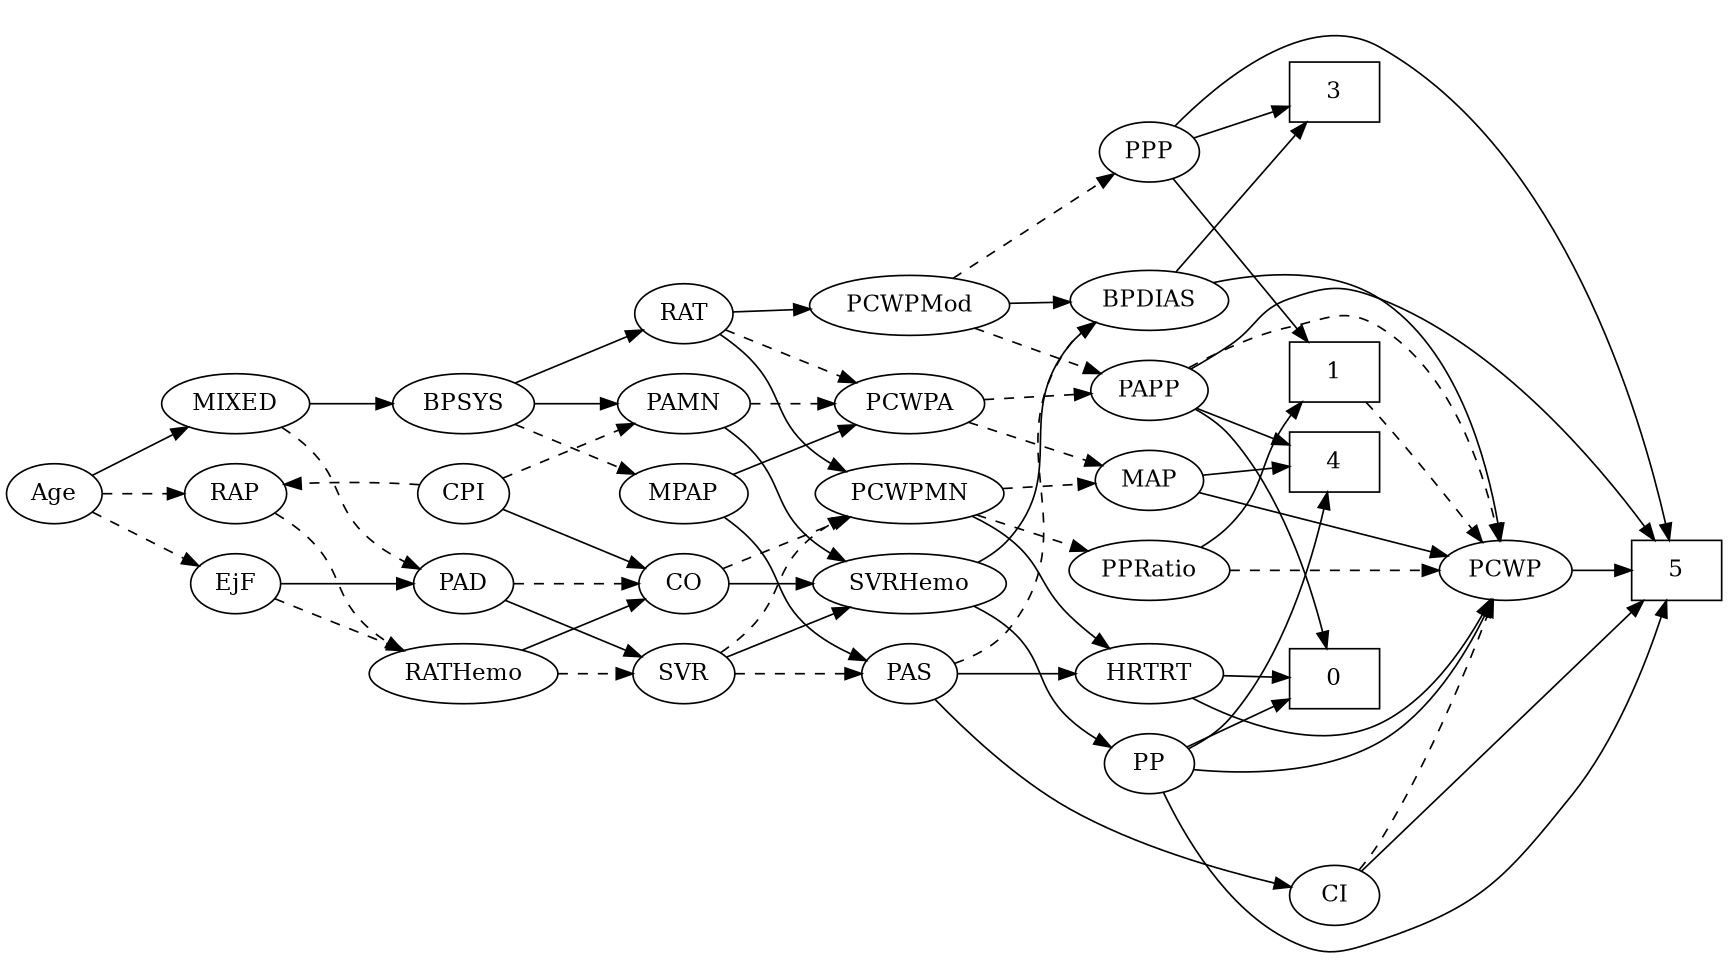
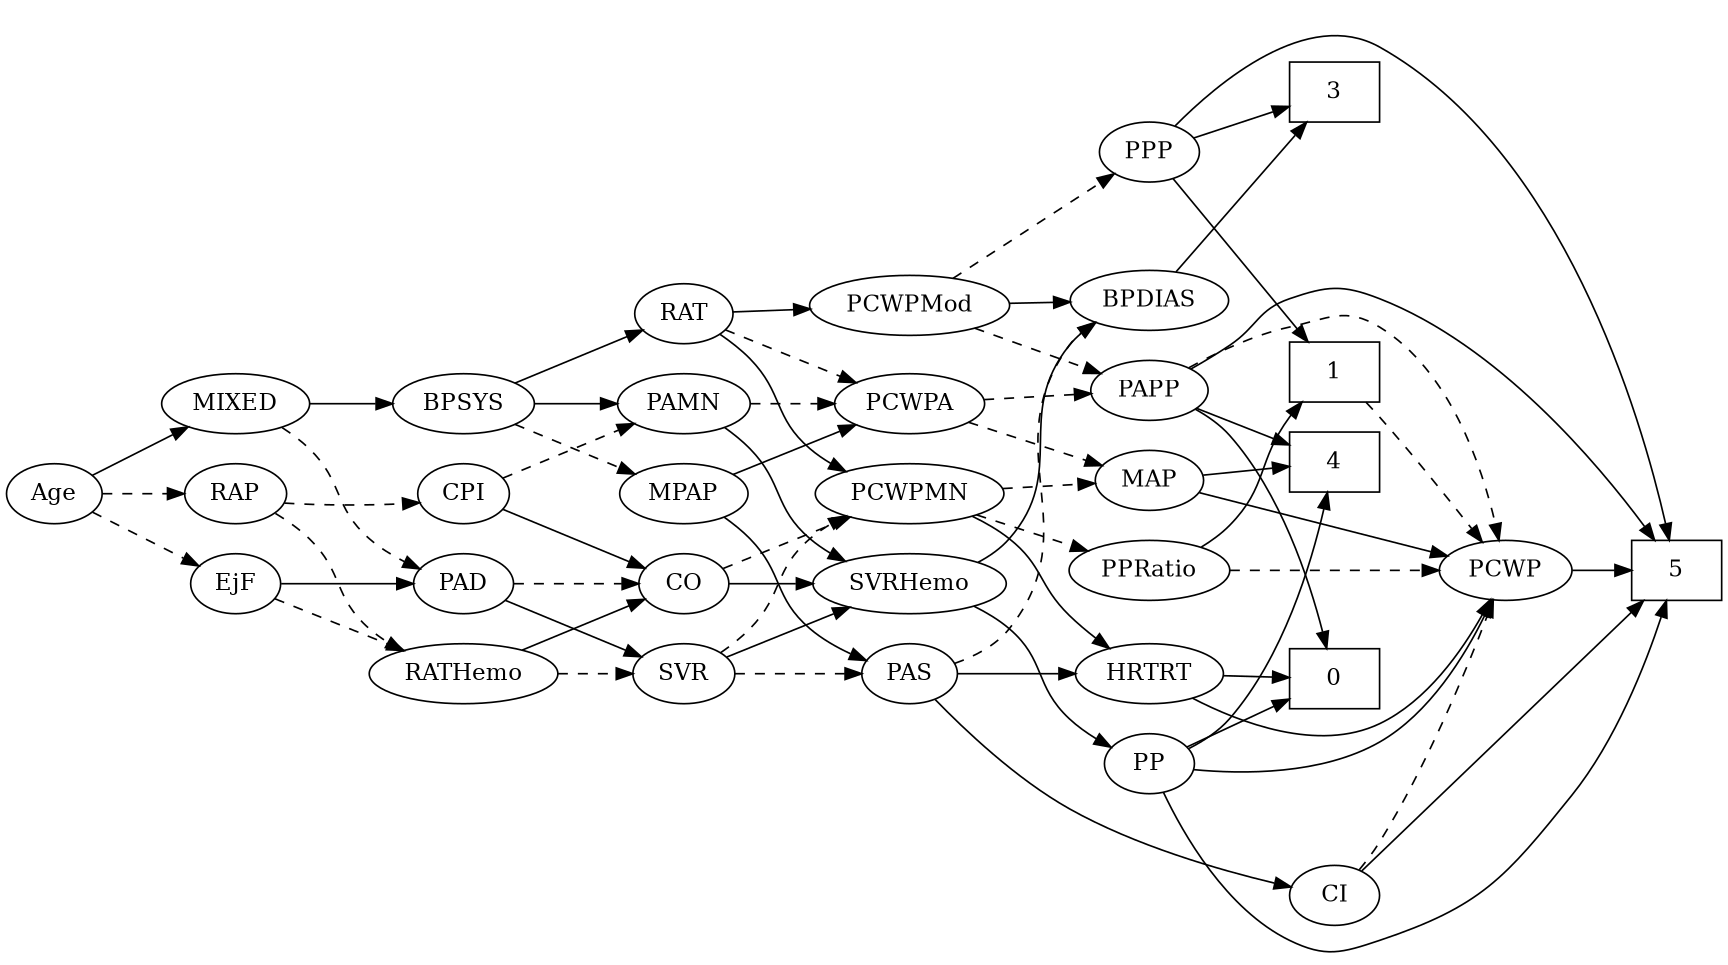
(1414, 328) -> none
(360, 483) -> (332, 505)
